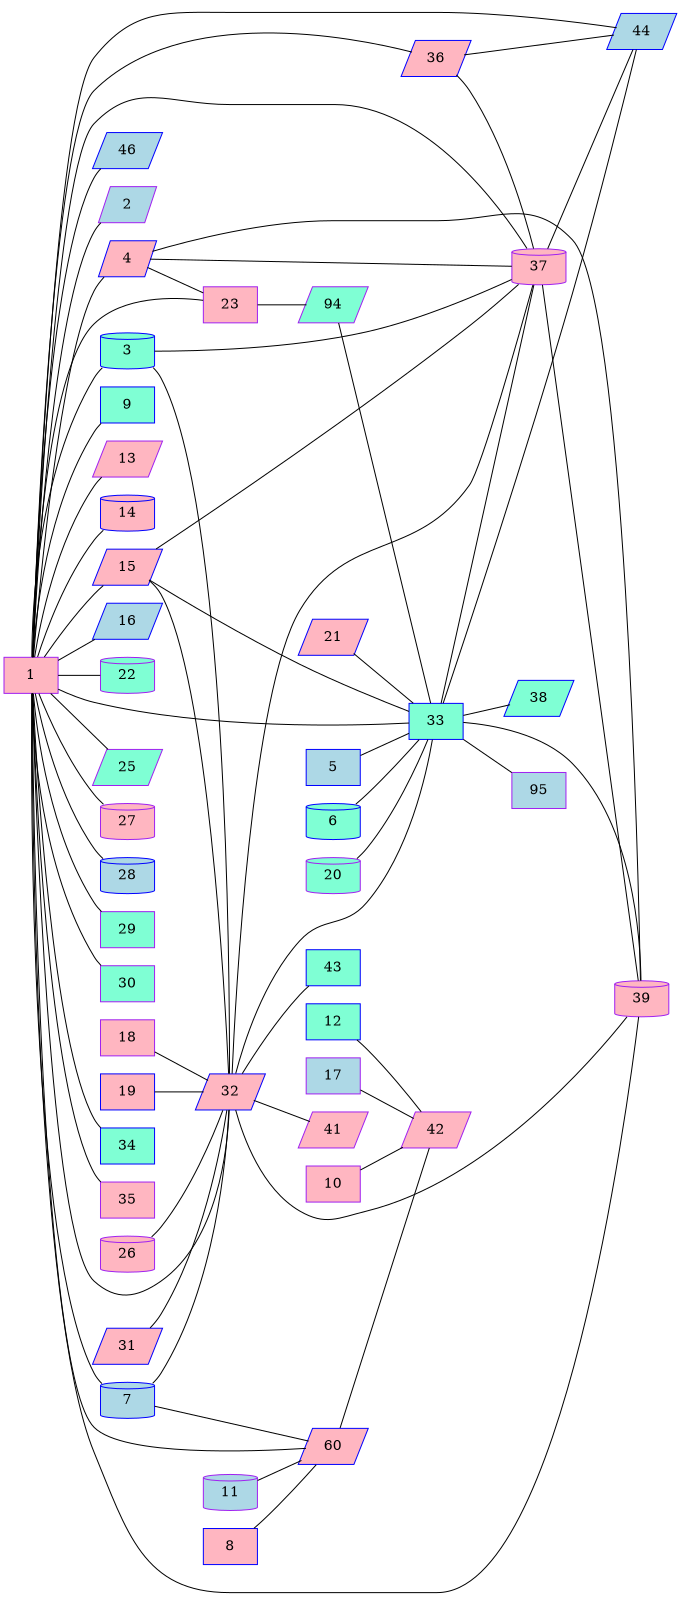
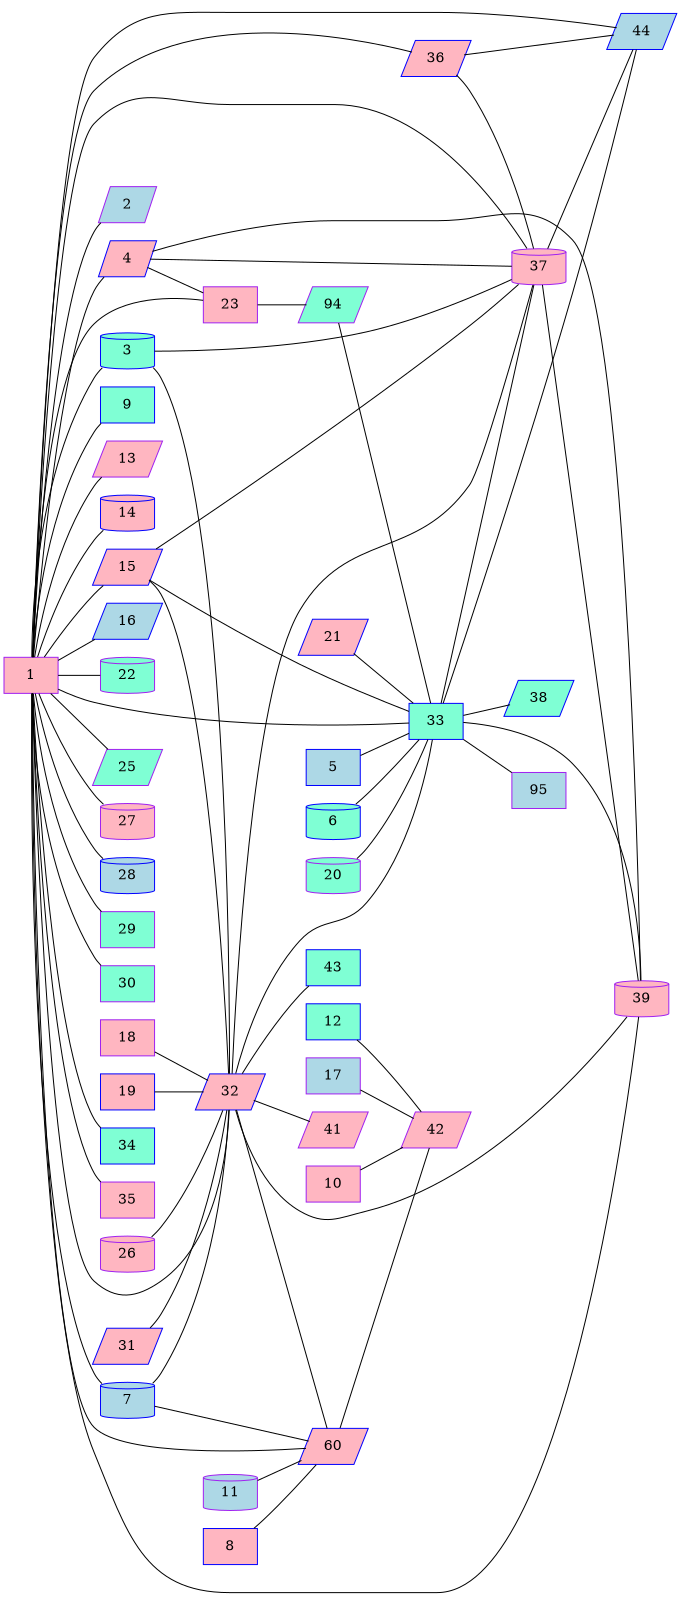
(128, 151) -> none
none -> (282, 1269)
